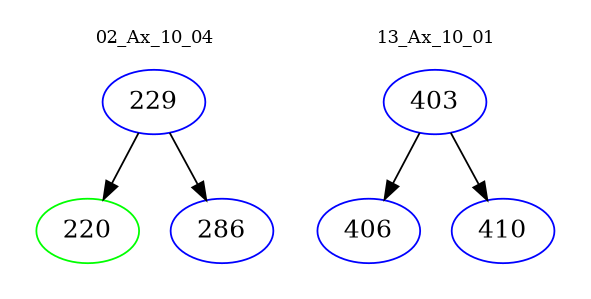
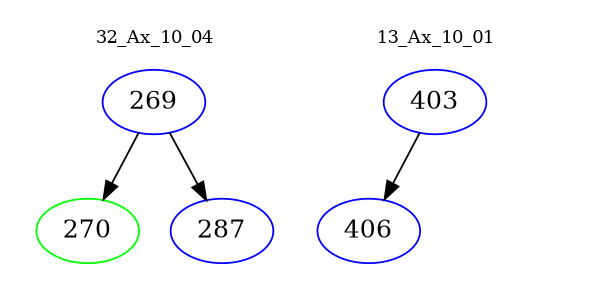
(155, 38) -> (155, 38)
(154, 102) -> (154, 102)
(88, 231) -> (88, 231)
(222, 231) -> (222, 231)
(503, 231) -> none
